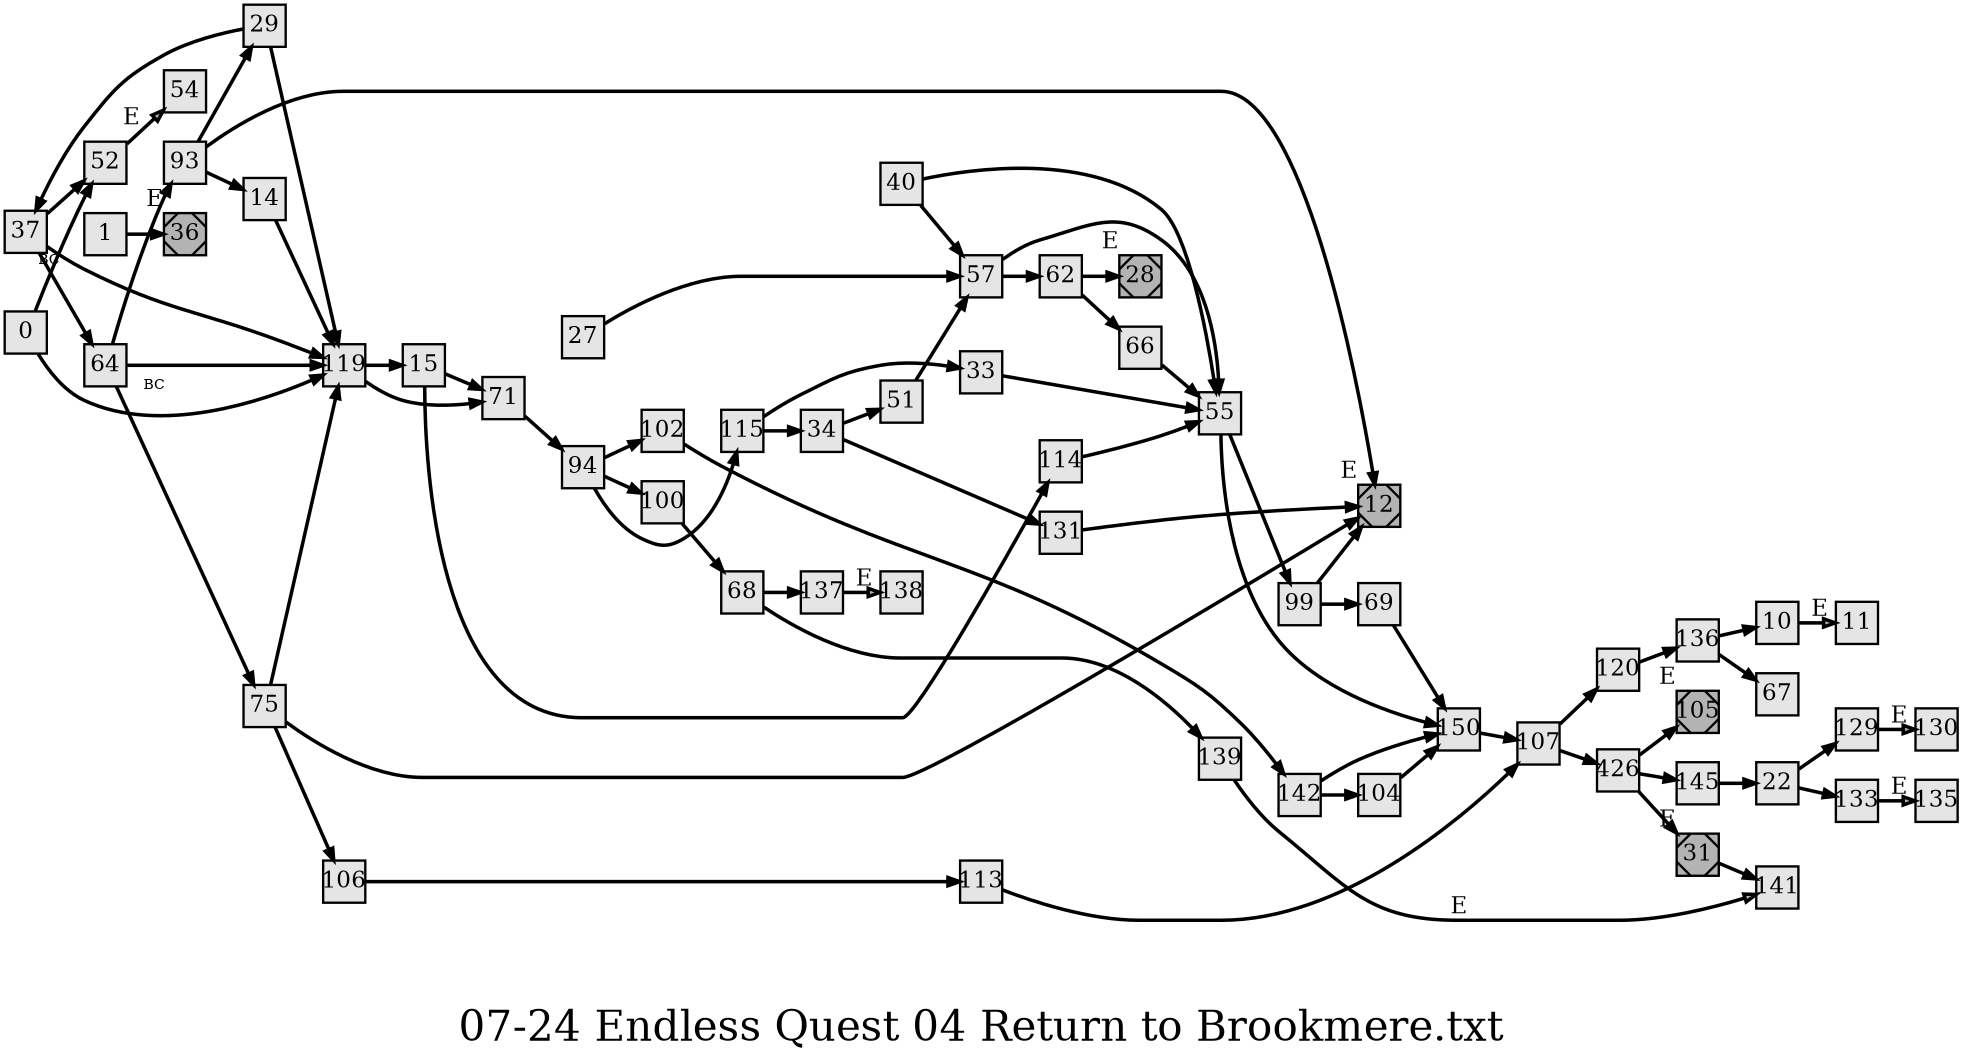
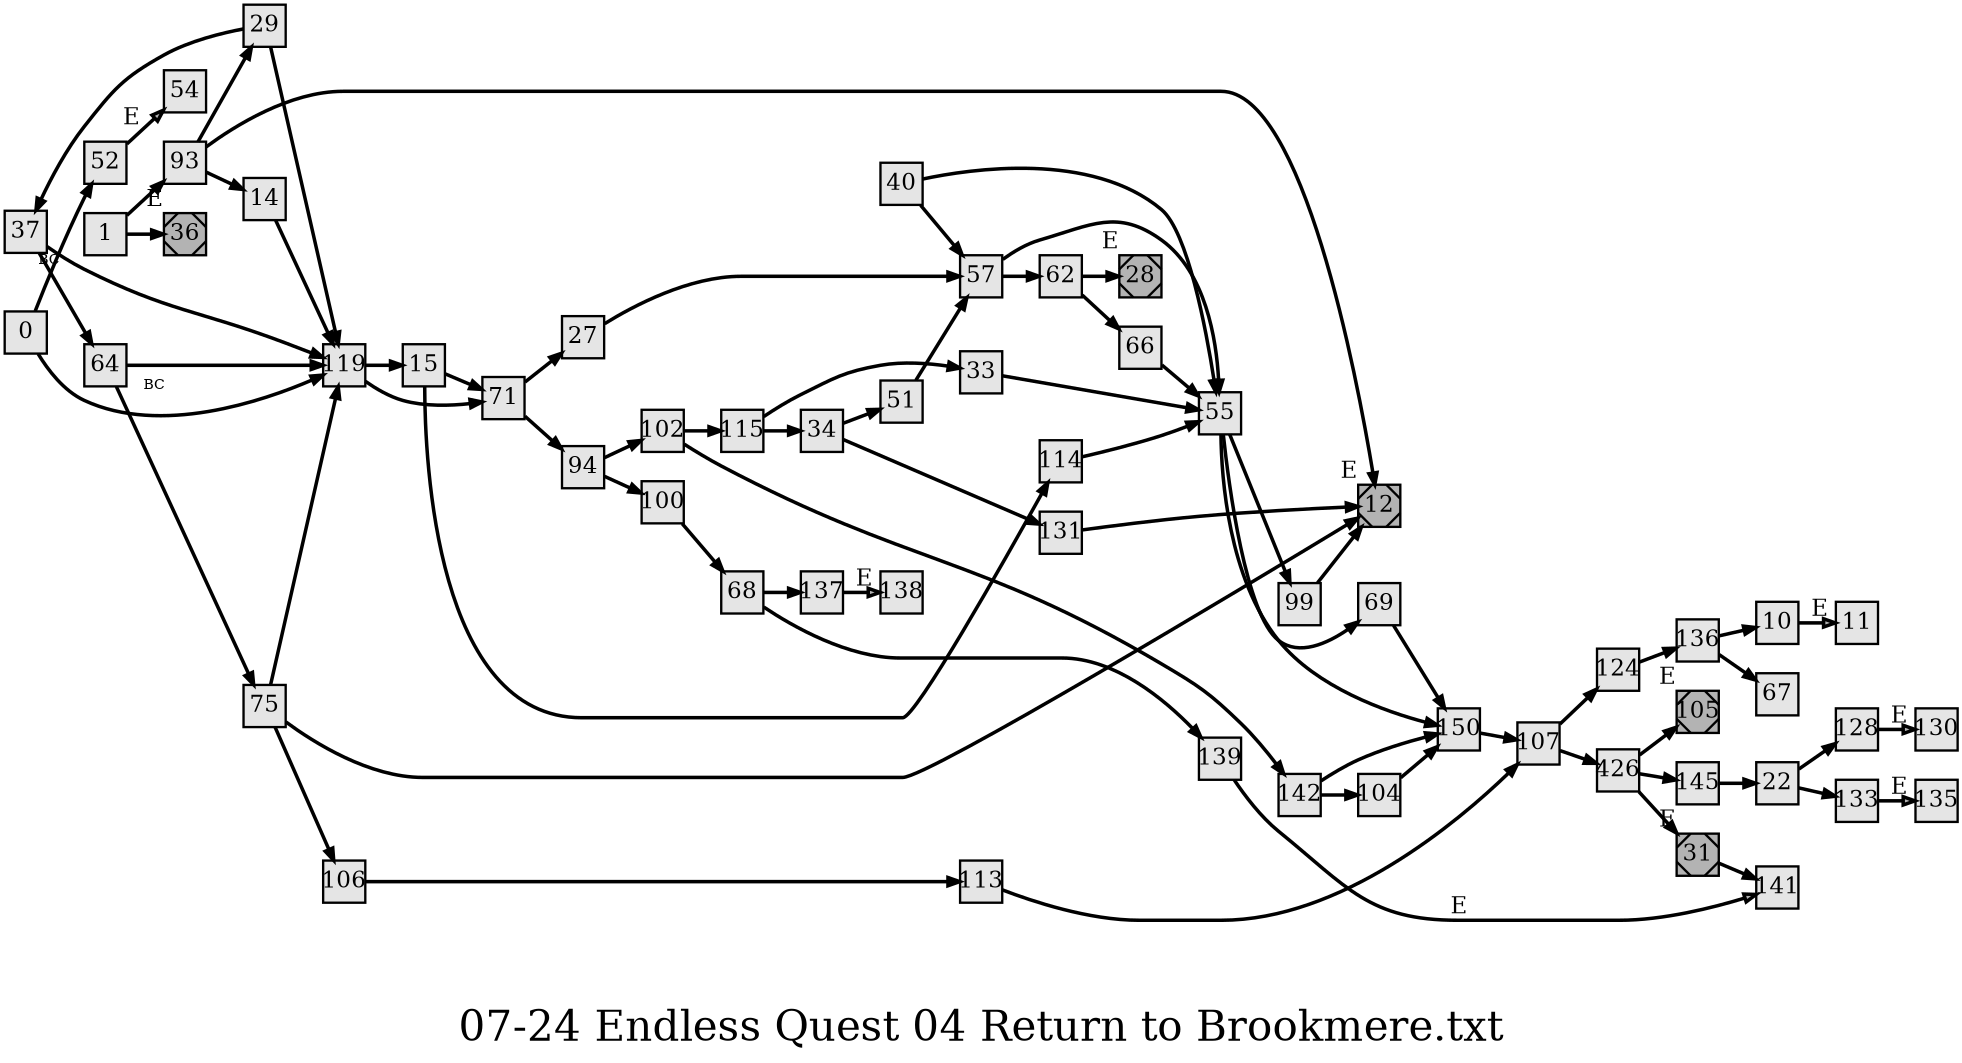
(61, 201) -> none
(136, 268) -> (141, 203)
none -> (538, 371)
(674, 543) -> (697, 431)
(1333, 604) -> (1248, 578)
(1618, 670) -> (1618, 670)
(1857, 729) -> (1857, 729)
